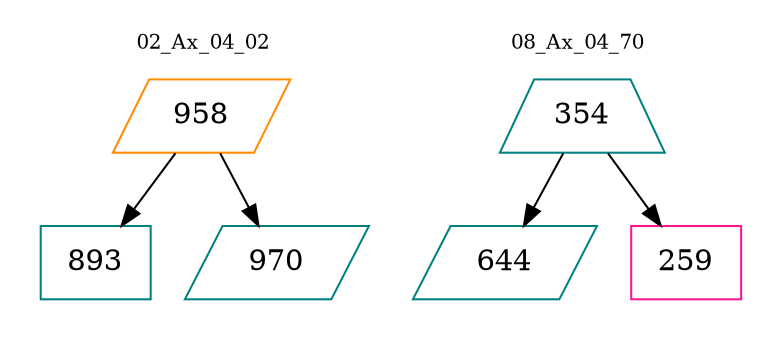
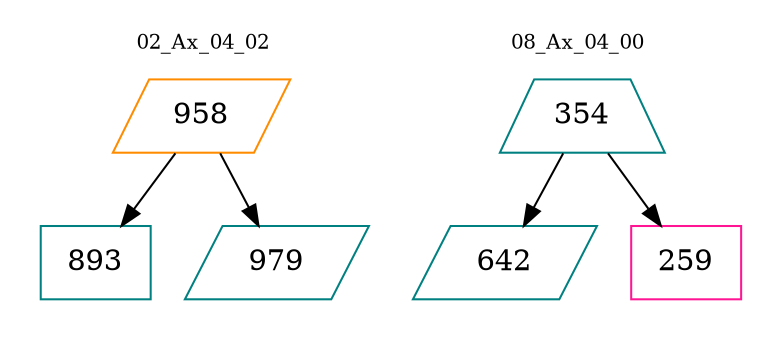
(578, 44) -> (578, 44)
(277, 263) -> (277, 263)
(505, 263) -> (505, 263)
